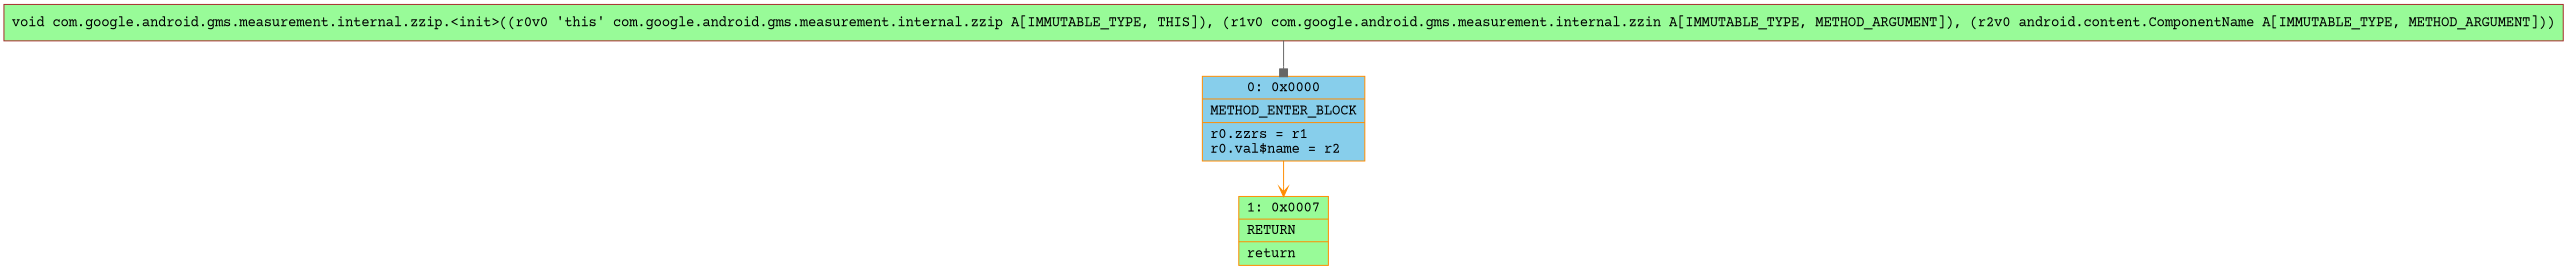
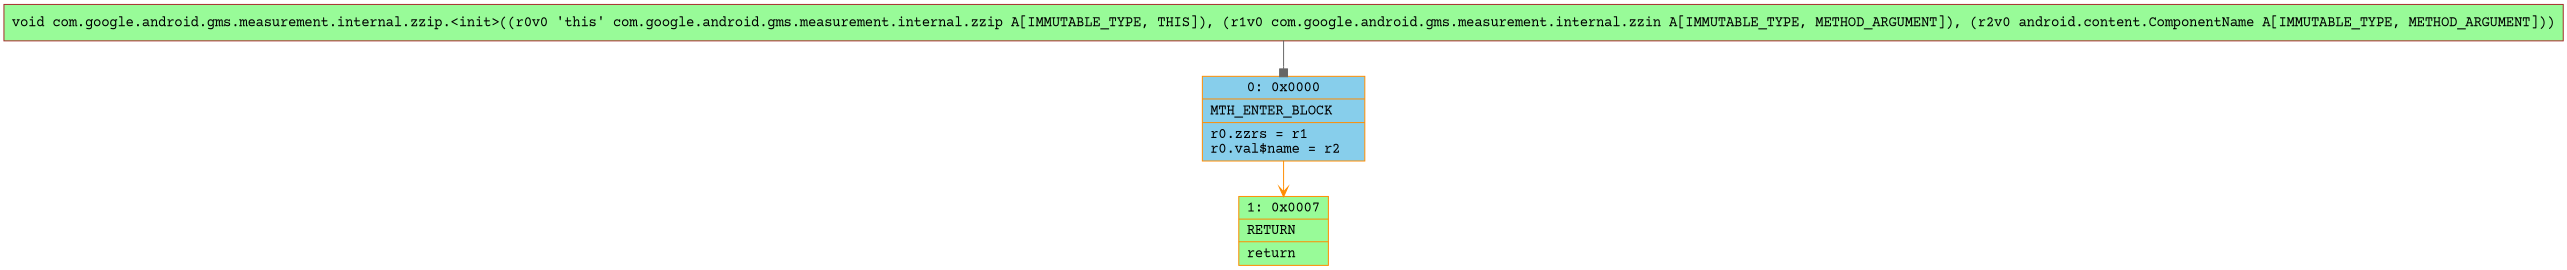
(1284, 110) -> (1271, 110)
